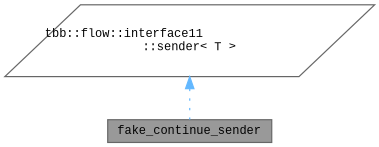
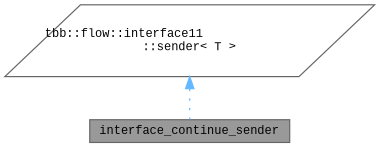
(190, 131) -> (190, 131)
